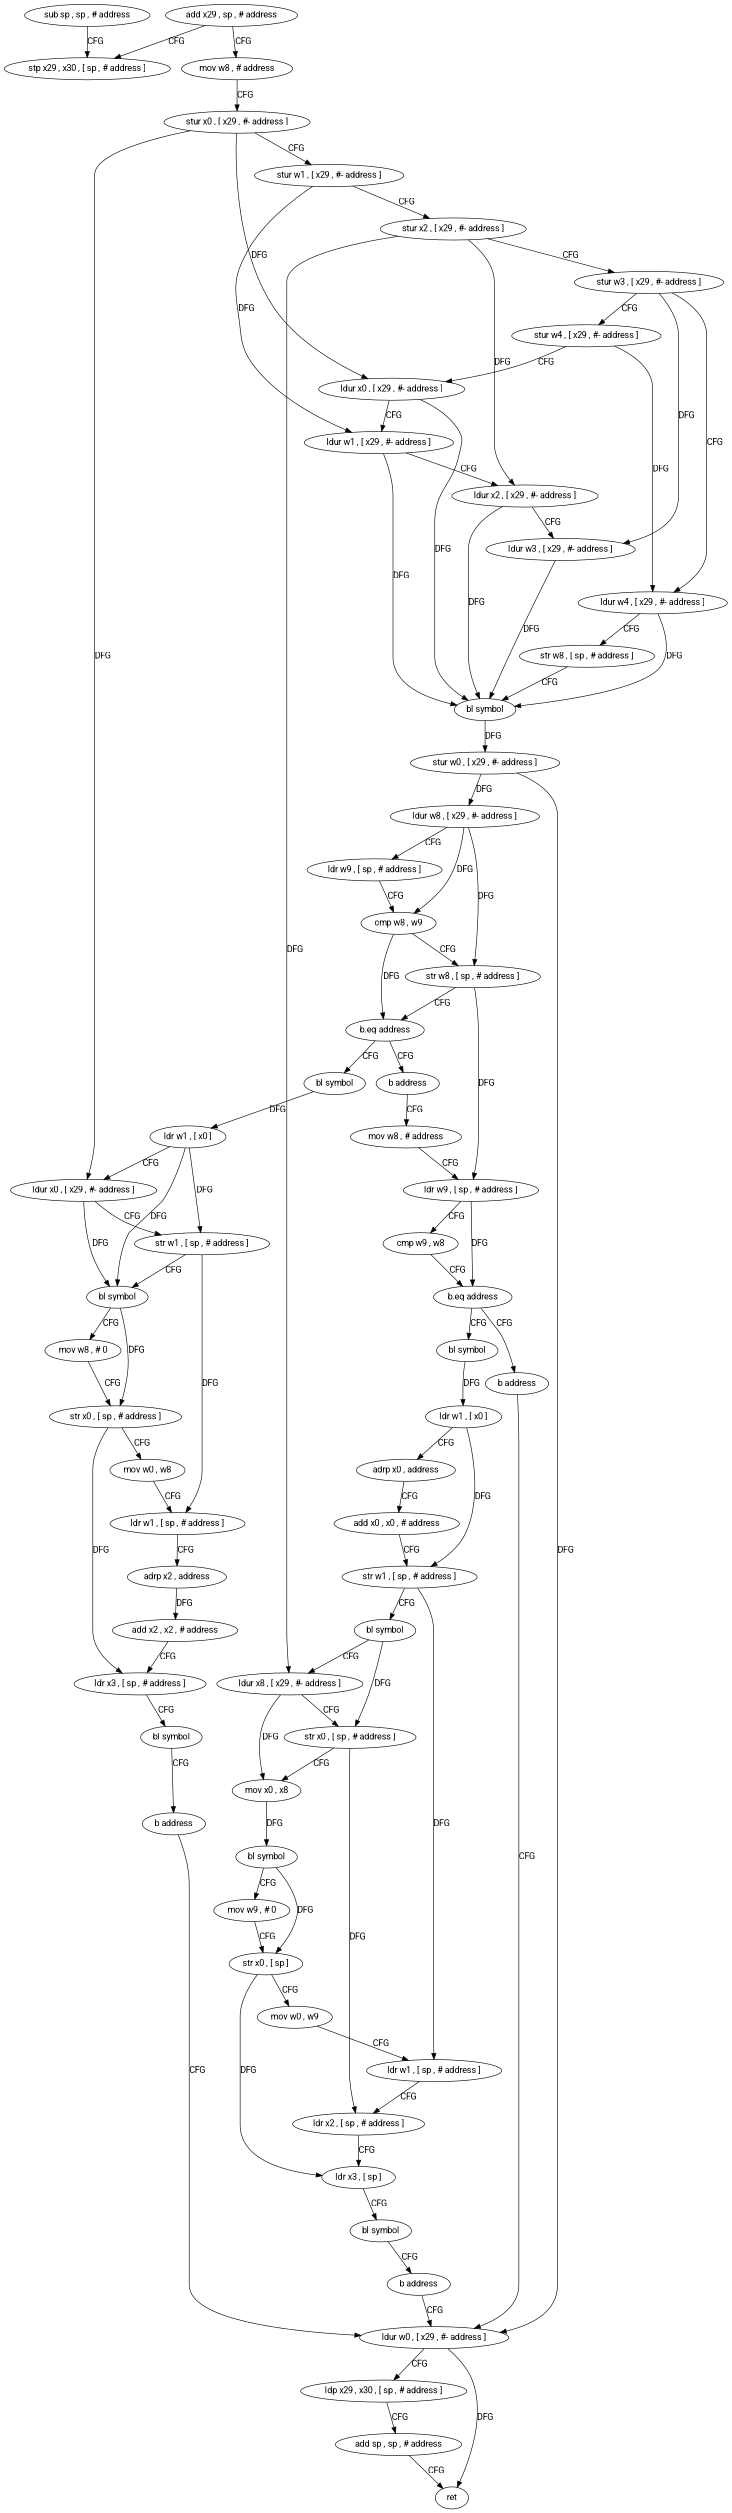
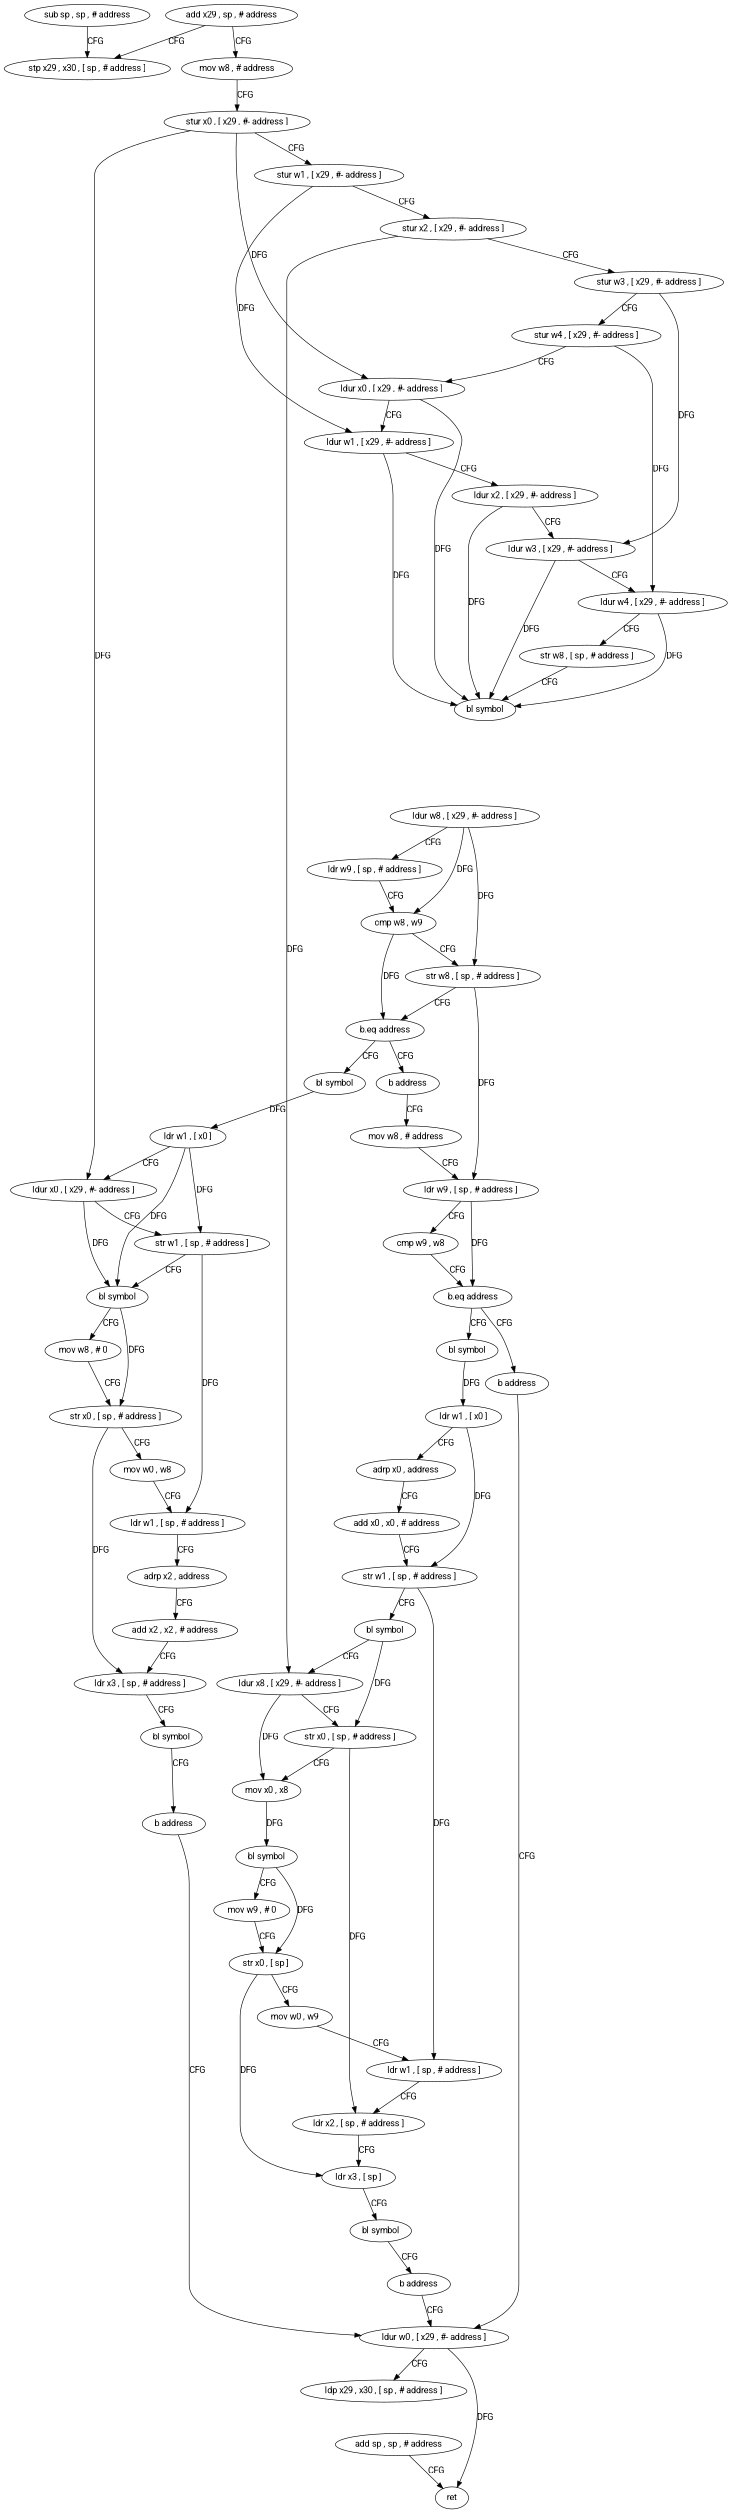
(494, 358) -> none
(707, 439) -> (604, 575)
(485, 763) -> none
(185, 1604) -> (185, 1604)
(390, 2415) -> none
